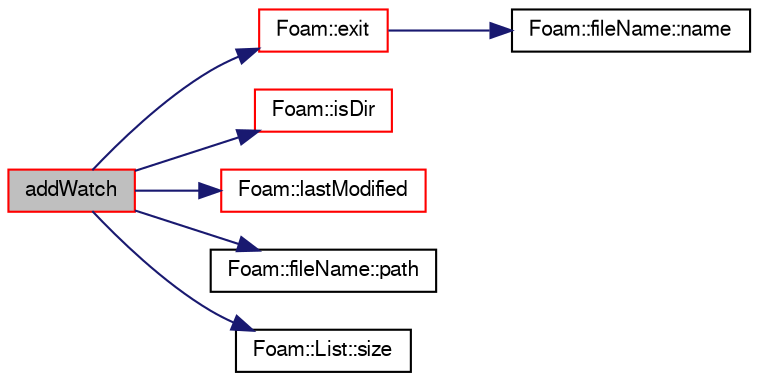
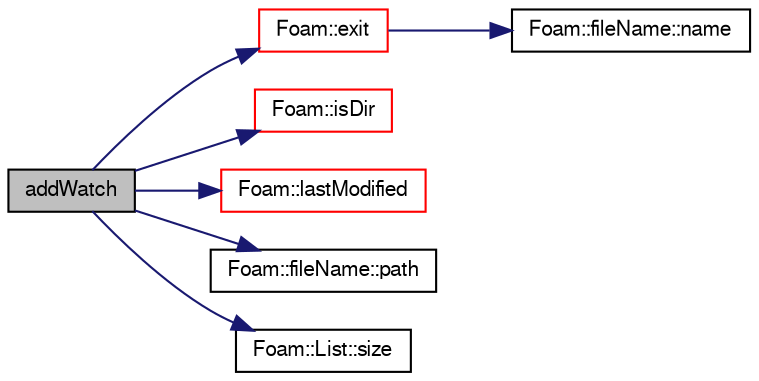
(72, 191) -> (72, 191)
